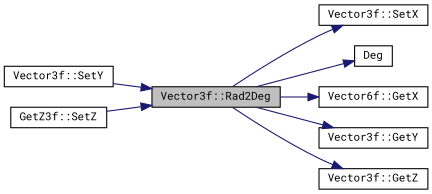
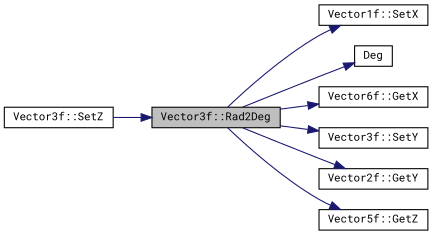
(373, 15) -> (373, 15)
(127, 85) -> (294, 128)
(59, 117) -> (59, 117)
(373, 138) -> (373, 179)
(373, 179) -> (373, 220)
